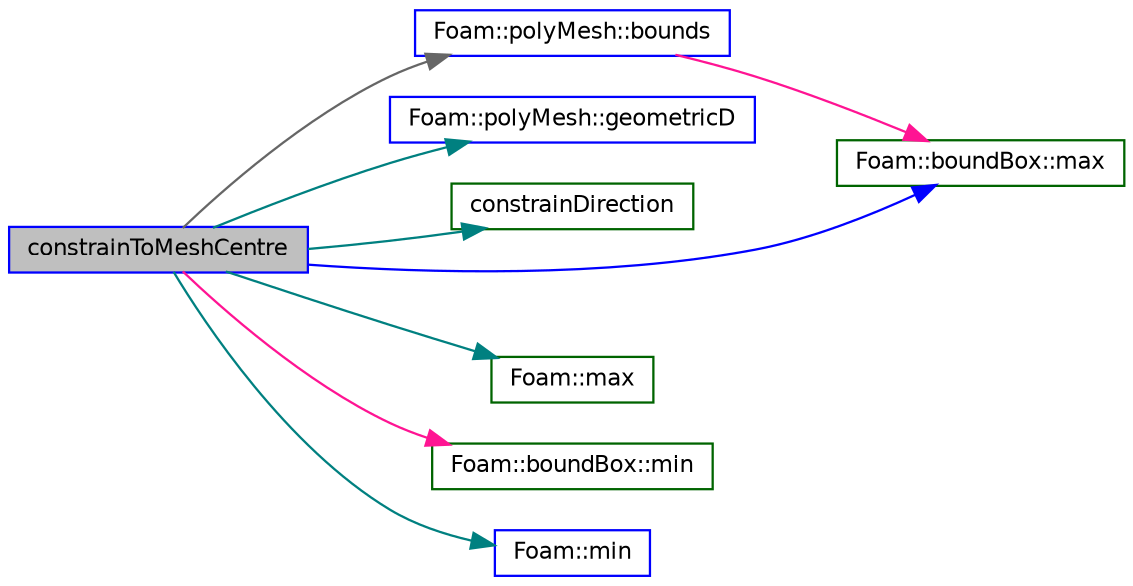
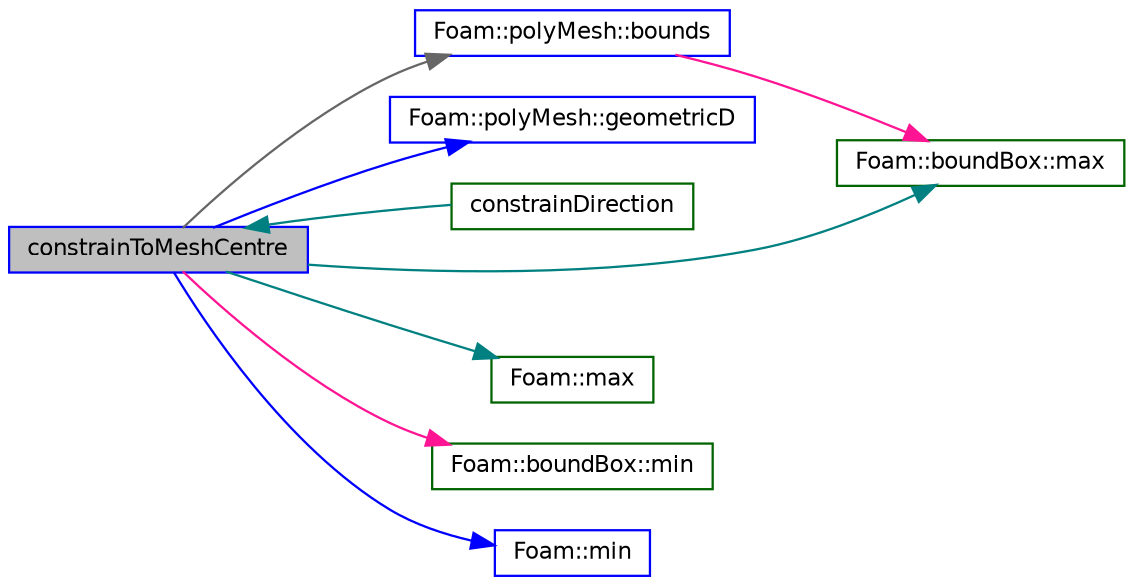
(329, 184) -> (329, 184)
(385, 241) -> (360, 213)
(617, 267) -> (617, 267)
(299, 435) -> (299, 435)
